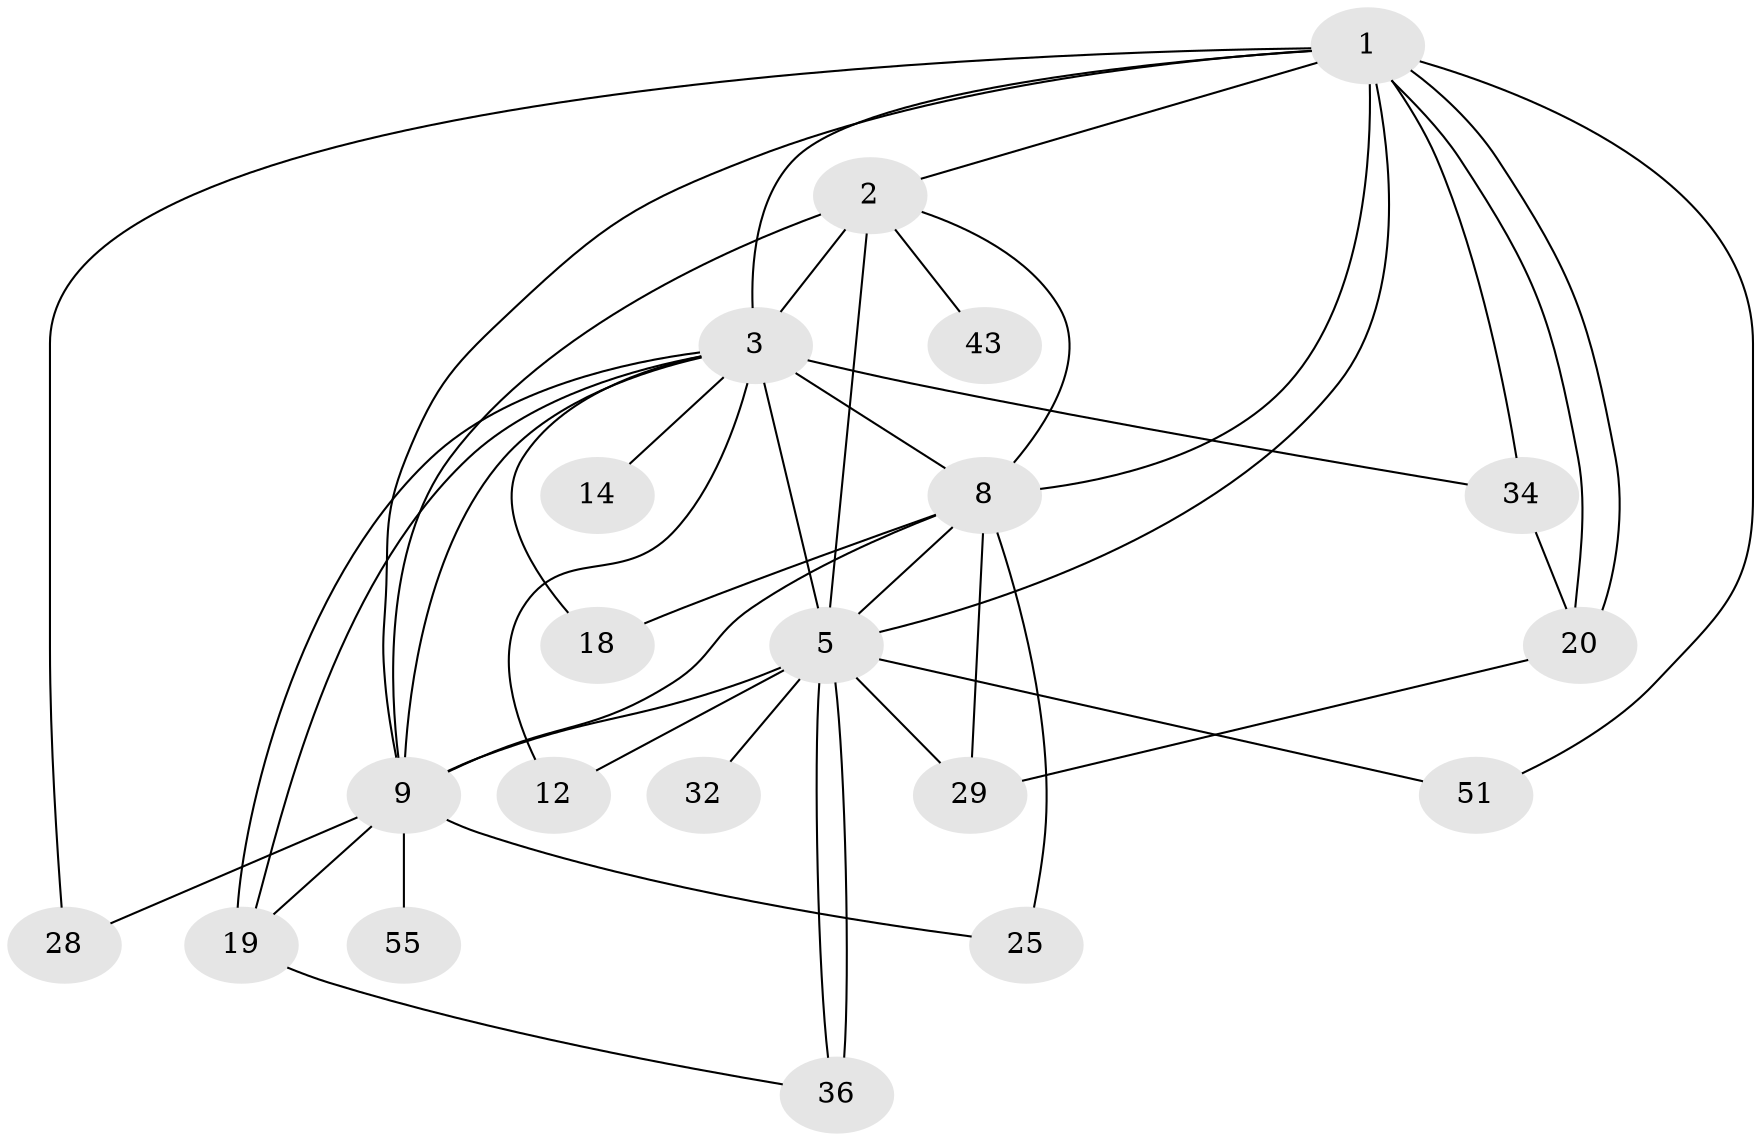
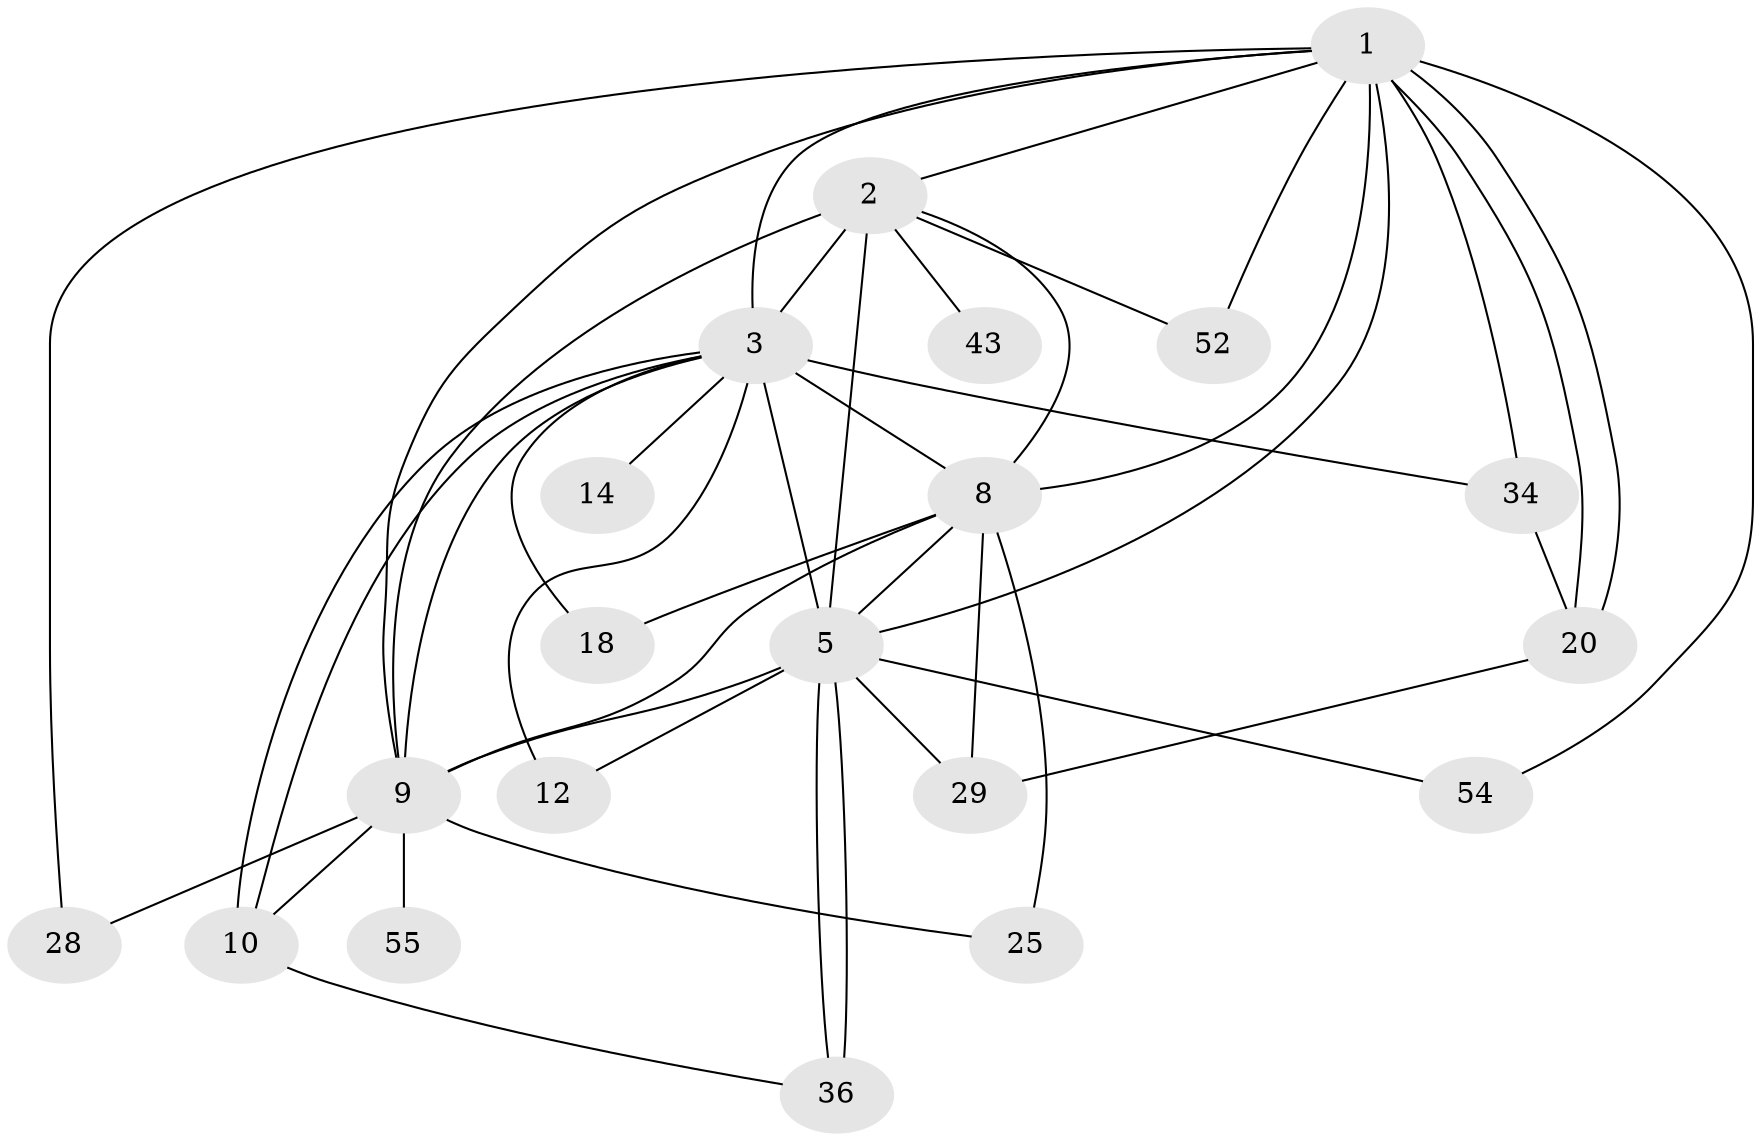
none -> (1214, 346)
(704, 795) -> none
(1476, 795) -> (1476, 795)
(242, 945) -> (242, 945)
